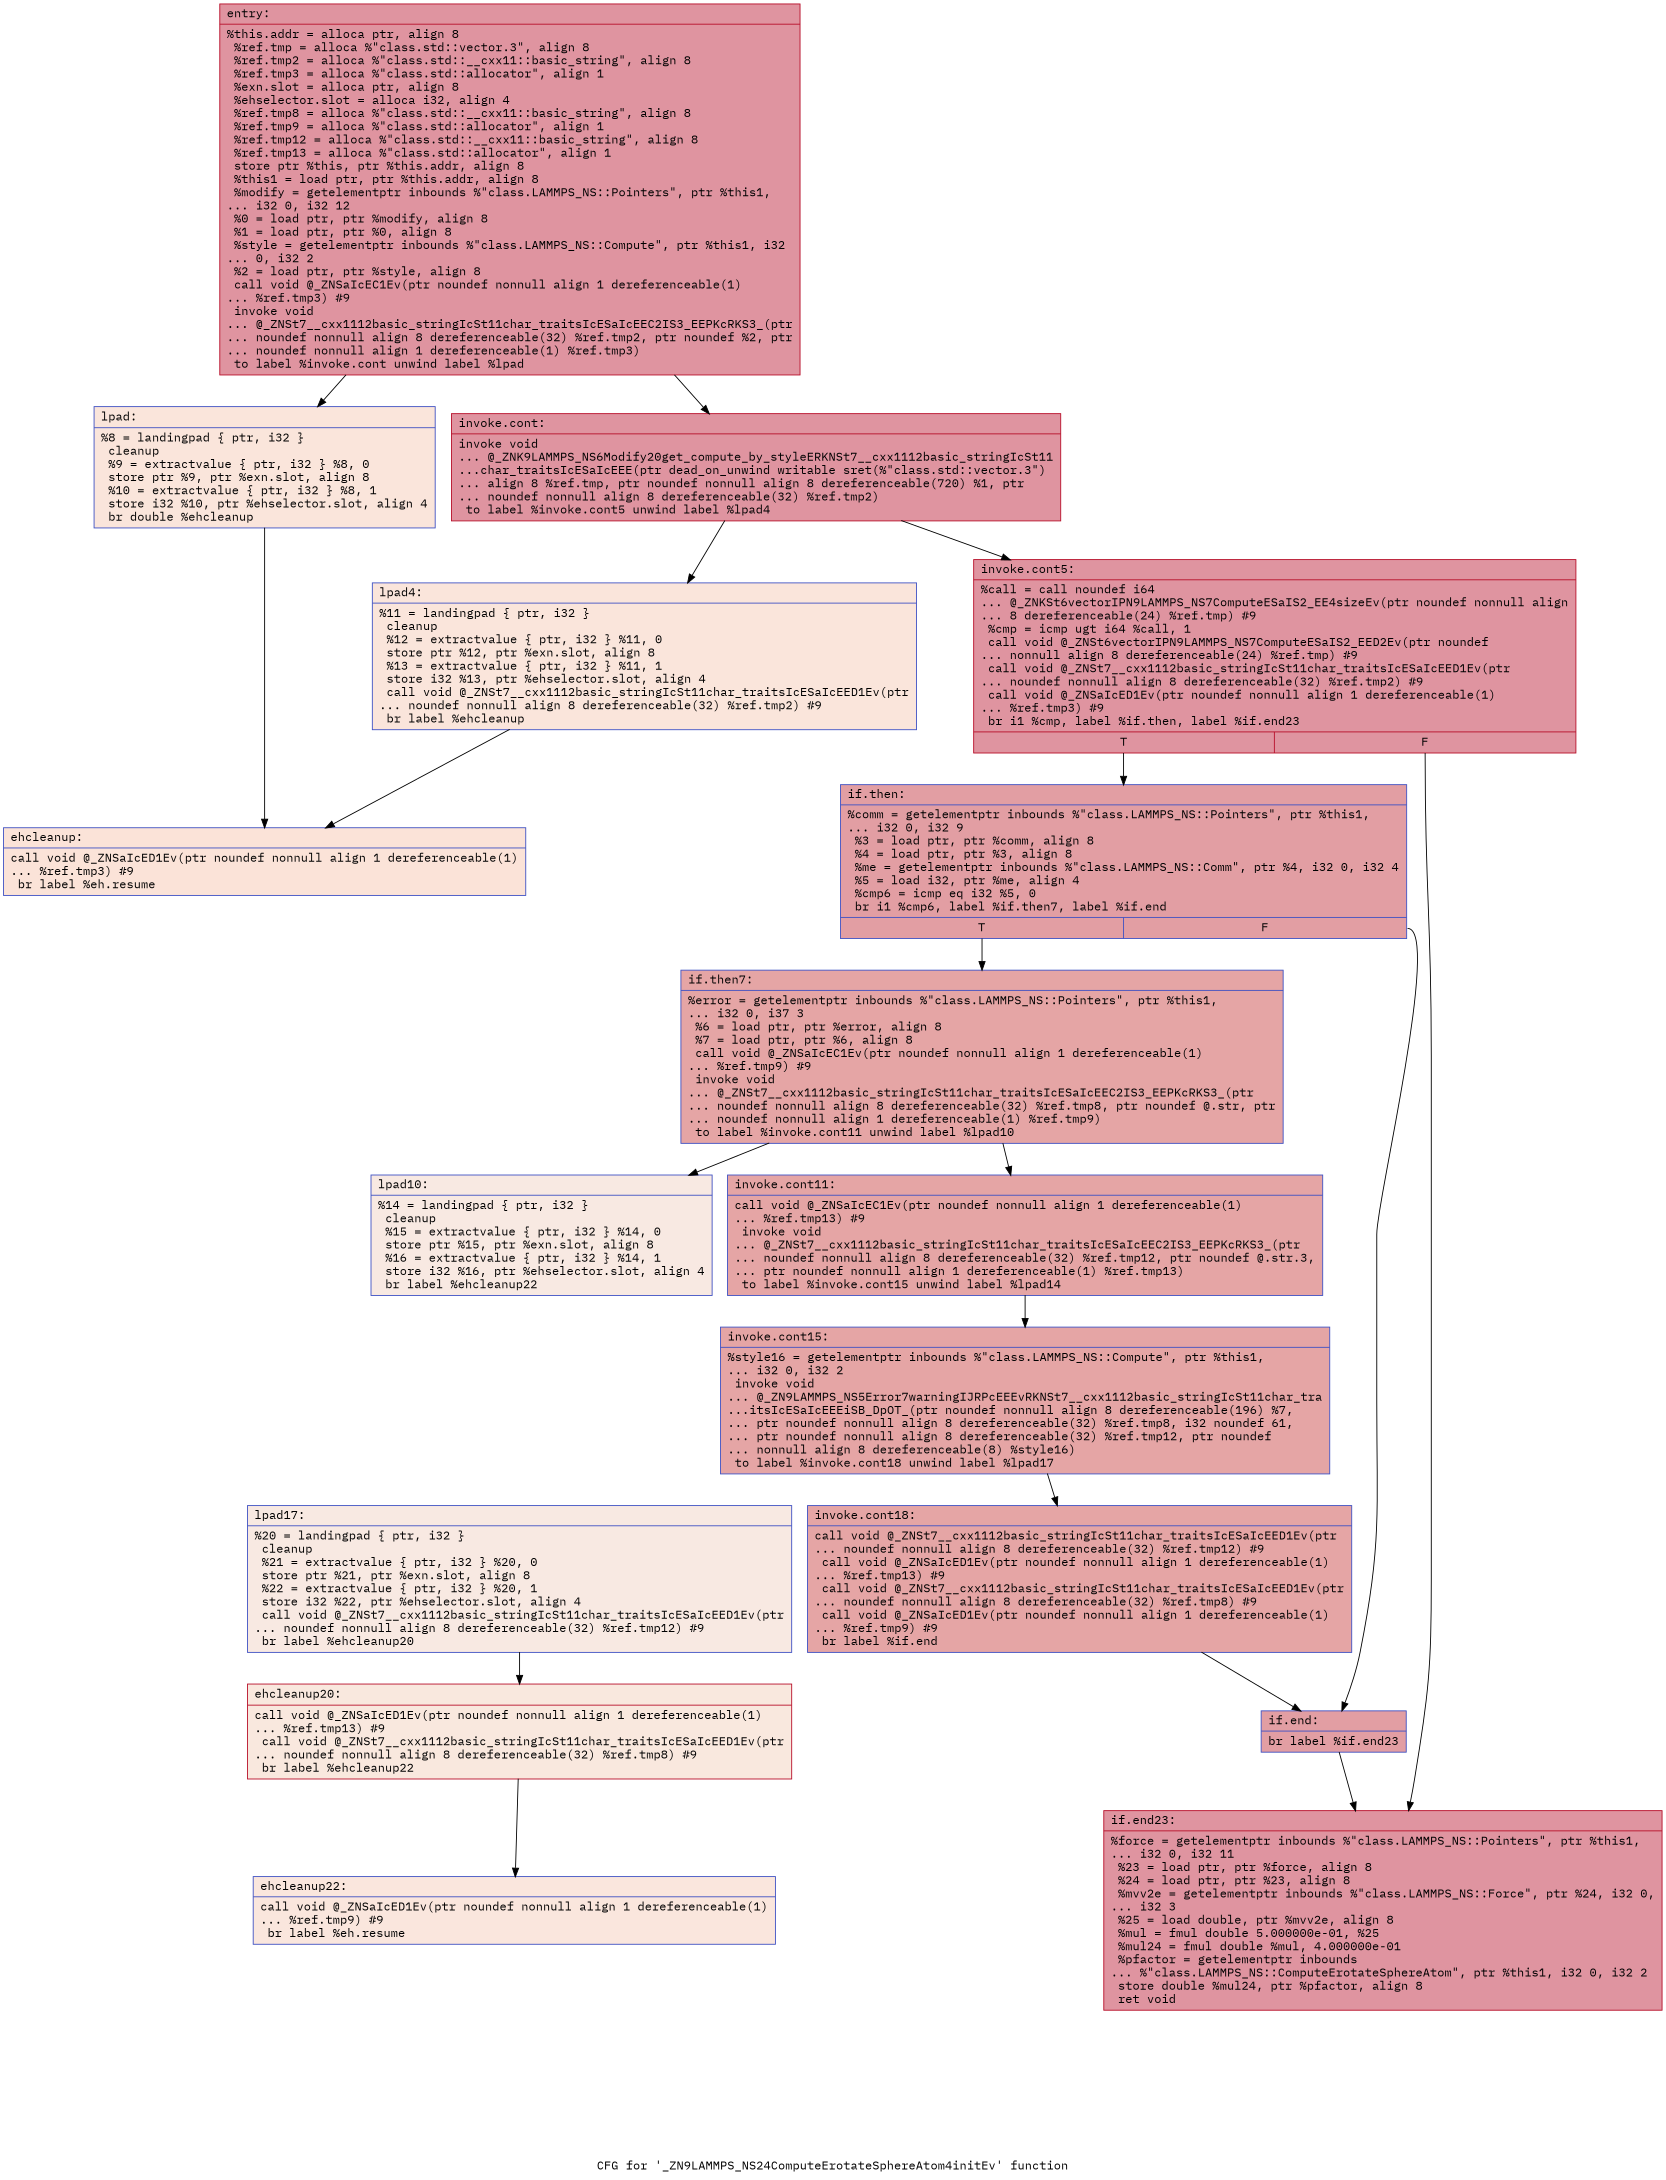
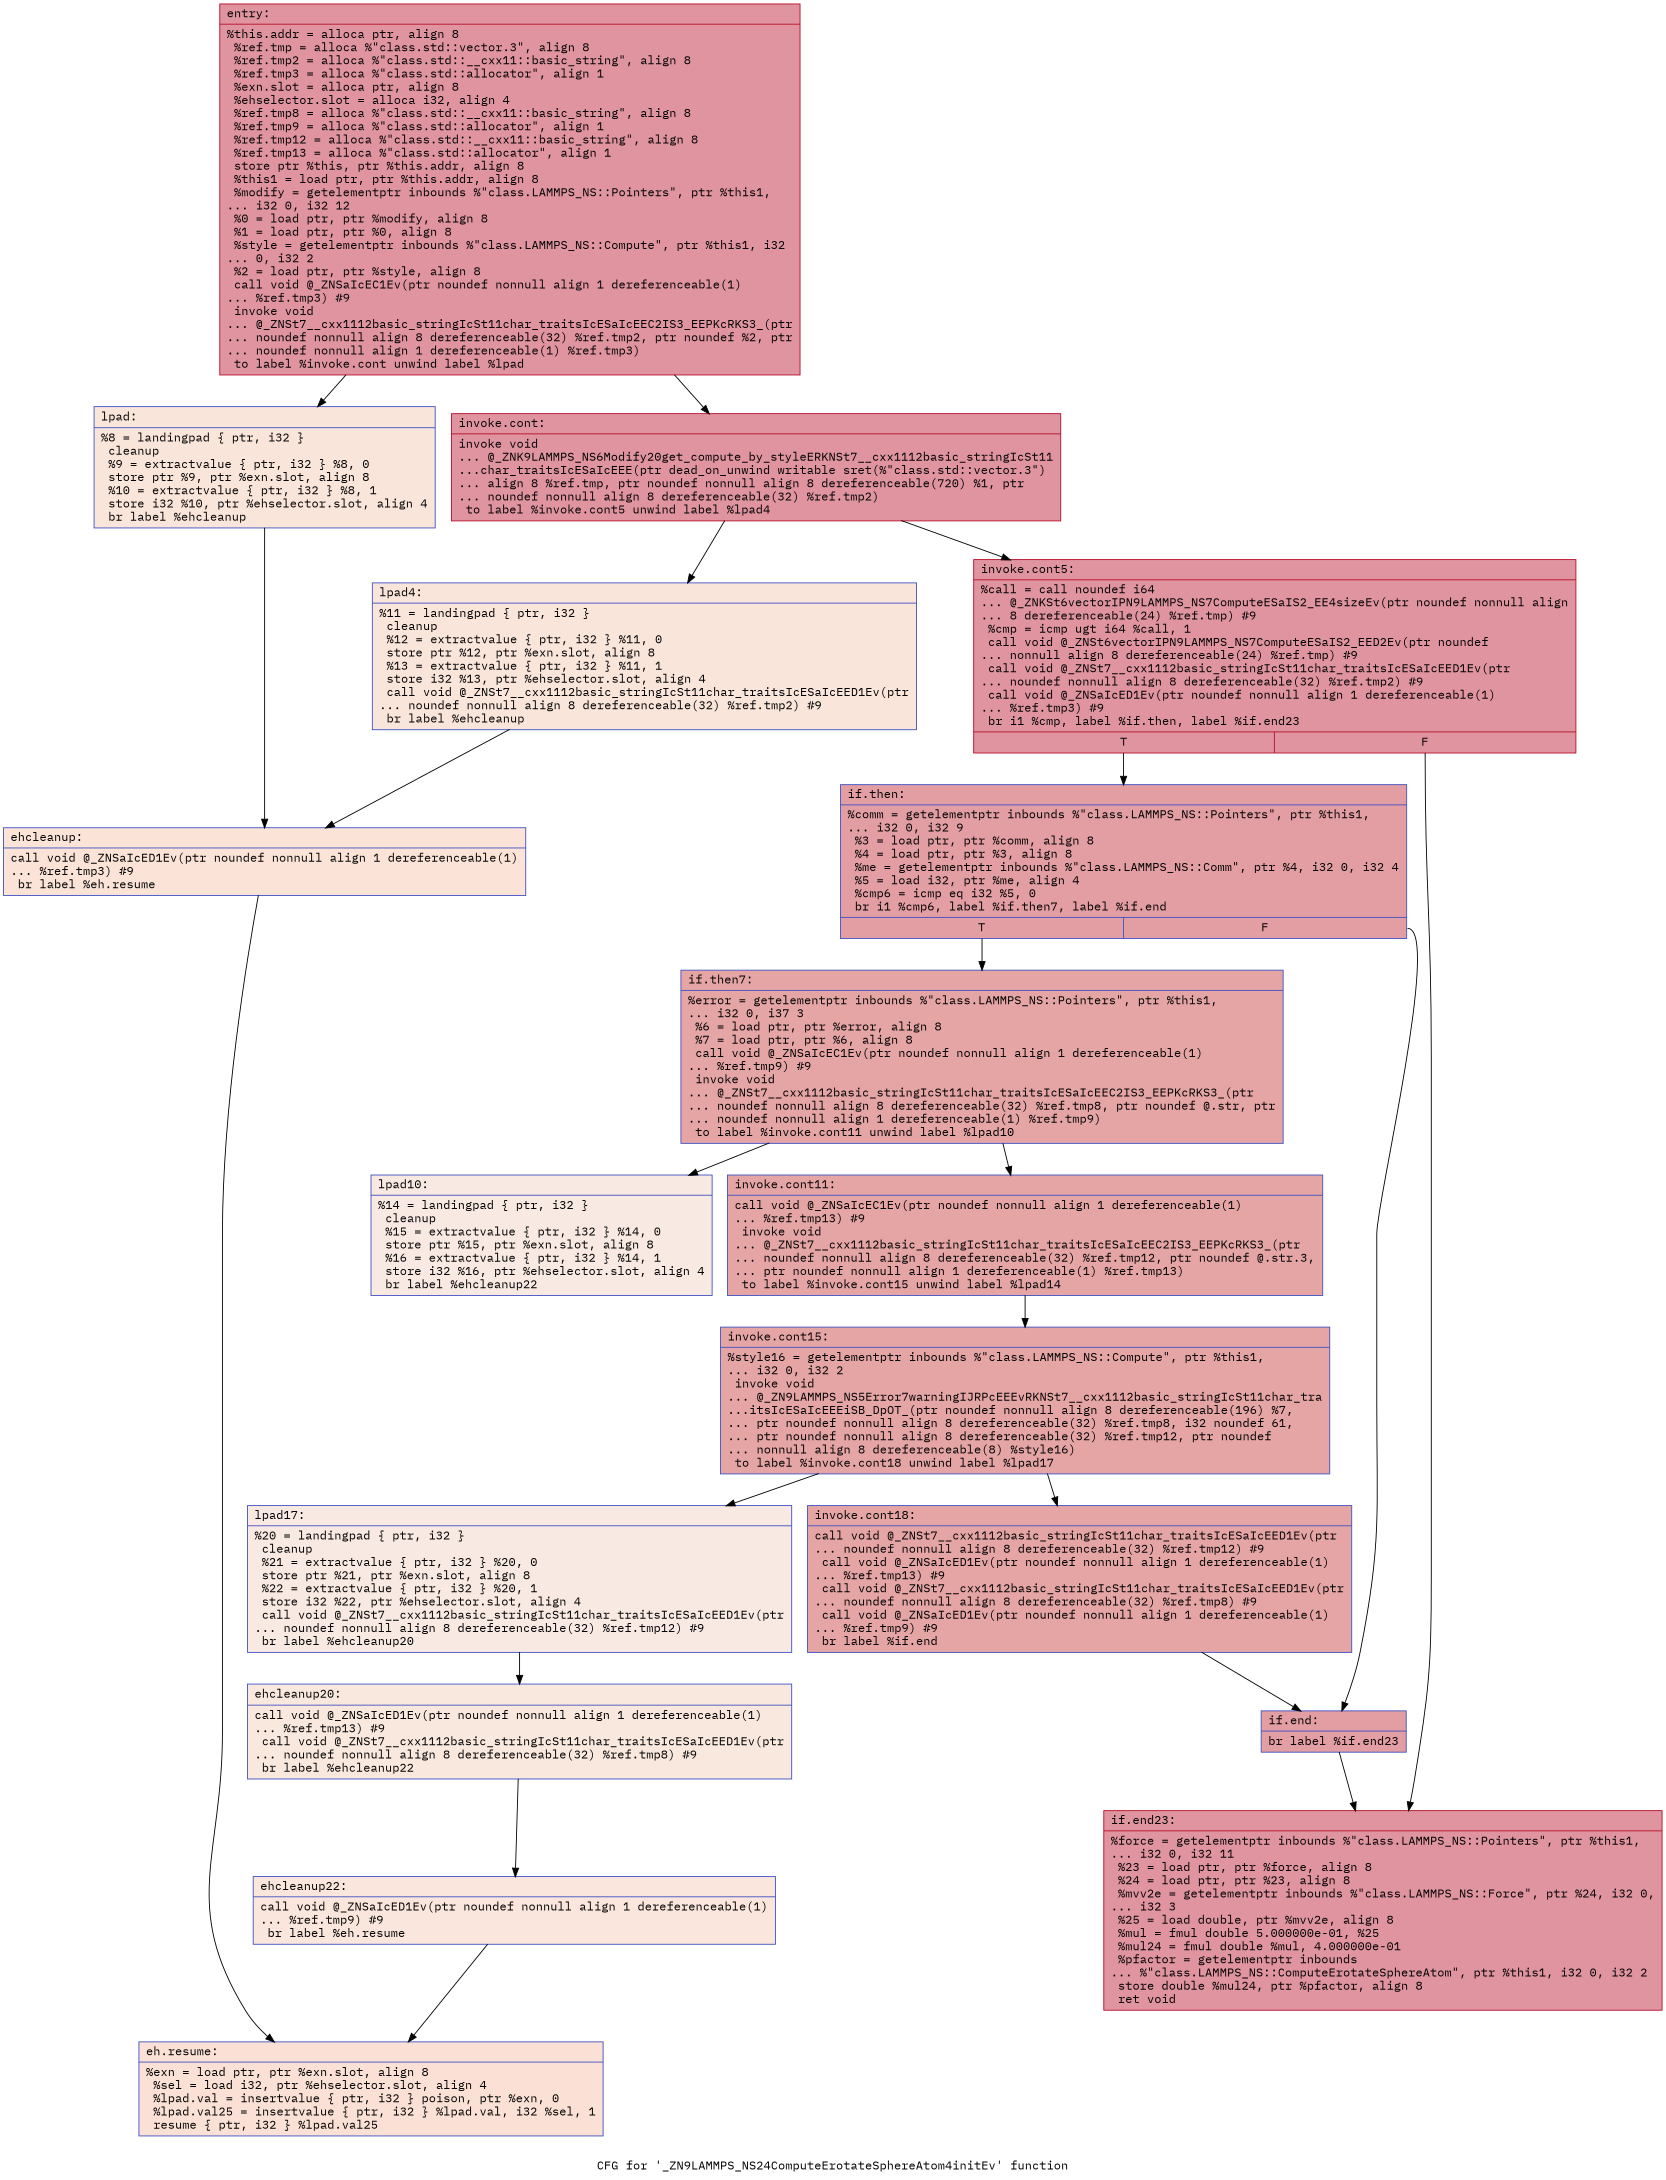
(178, 517) -> (174, 517)
none -> (777, 1488)
(520, 1732) -> (520, 1732)
none -> (371, 2089)
